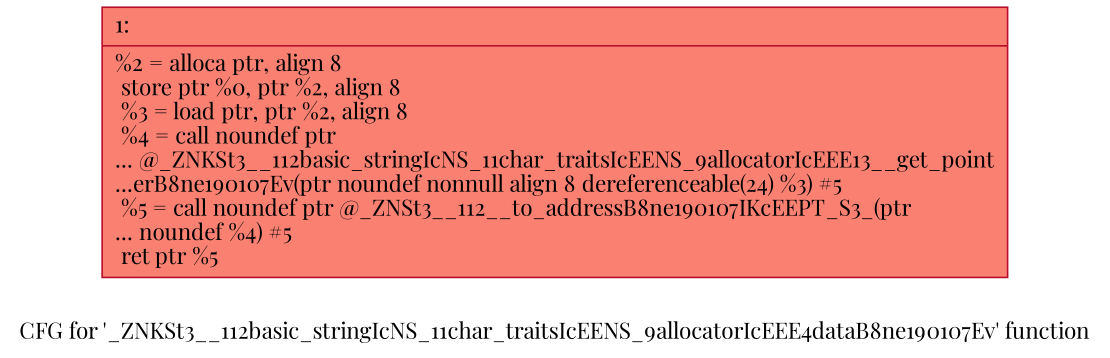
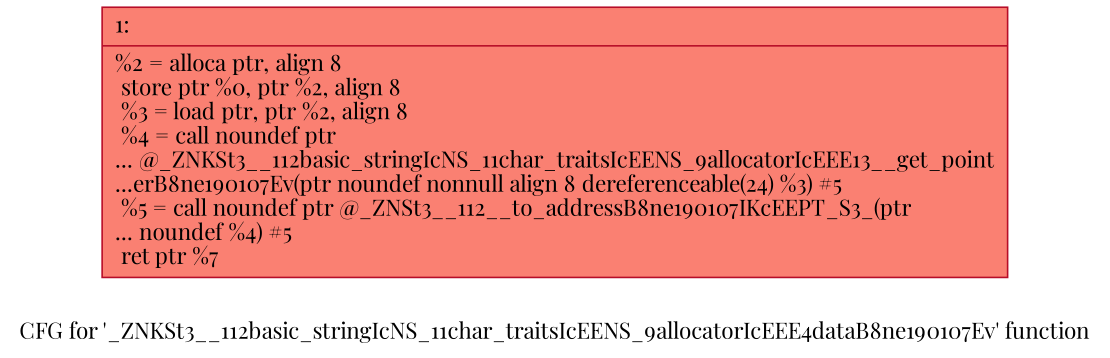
(167, 257) -> (167, 257)
